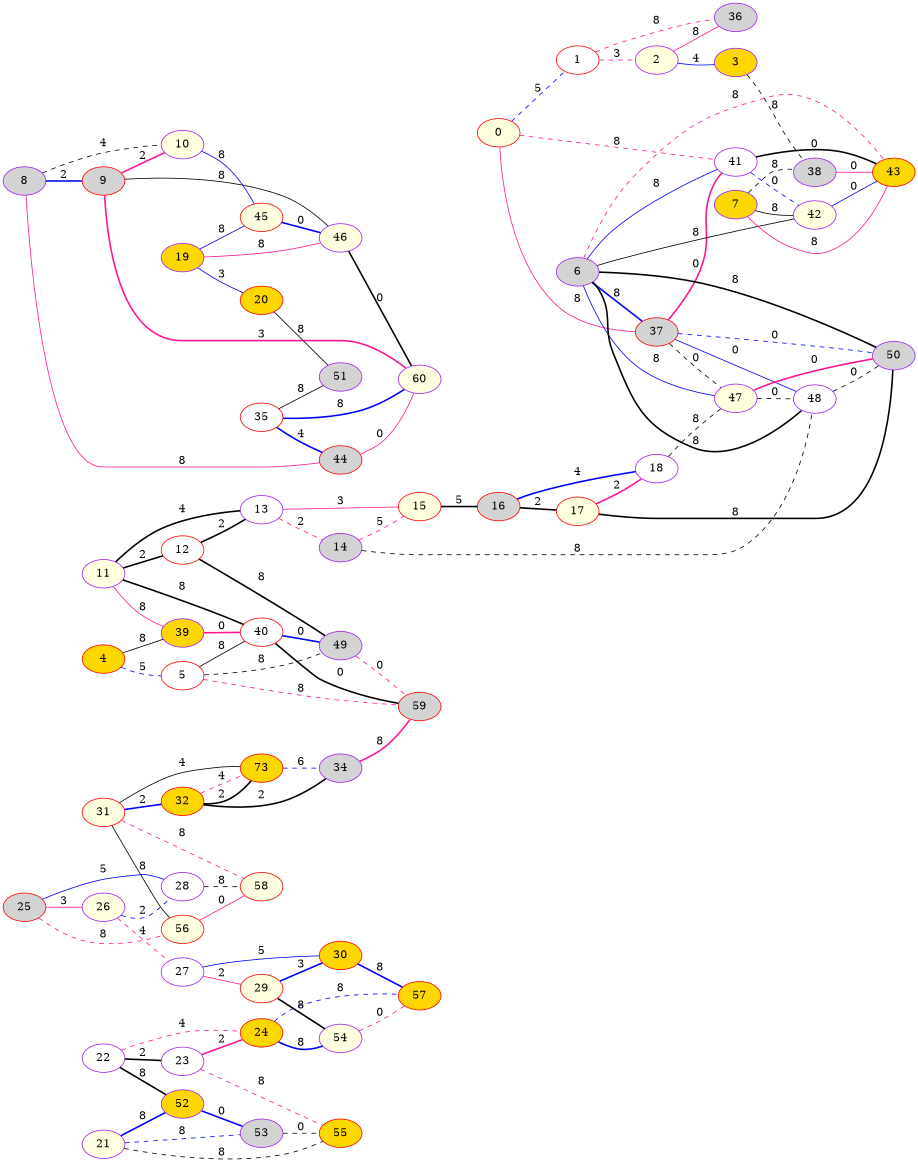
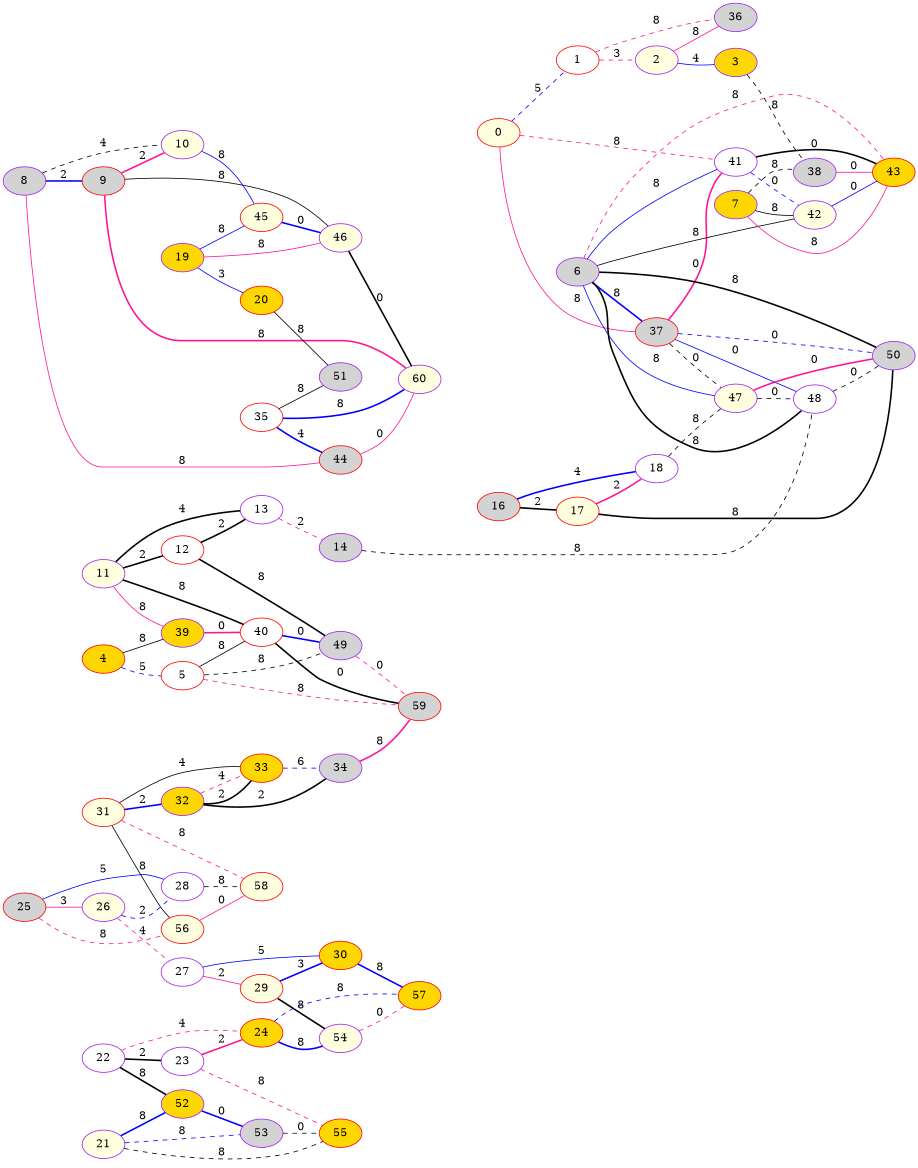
(262, 335) -> (262, 335)
(420, 507) -> none
(262, 768) -> (262, 768)
(183, 801) -> (183, 801)
